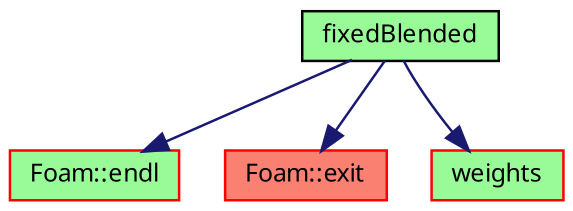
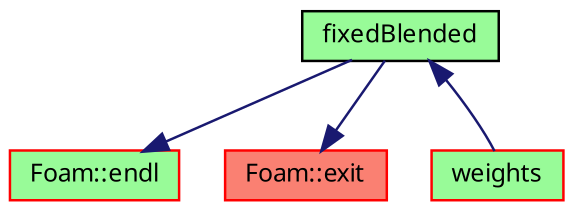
(426, 98) -> (472, 114)
